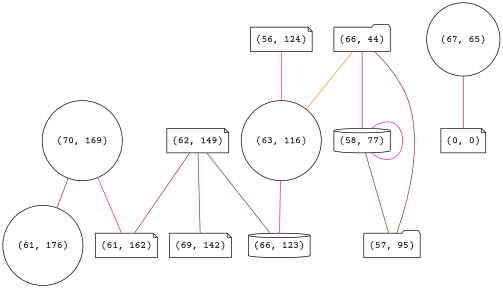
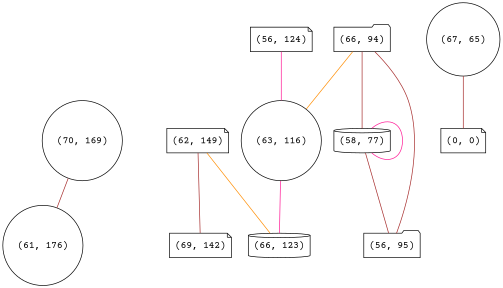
(362, 39) -> (362, 39)
(238, 193) -> (238, 193)
(126, 245) -> none
(392, 245) -> (392, 245)
